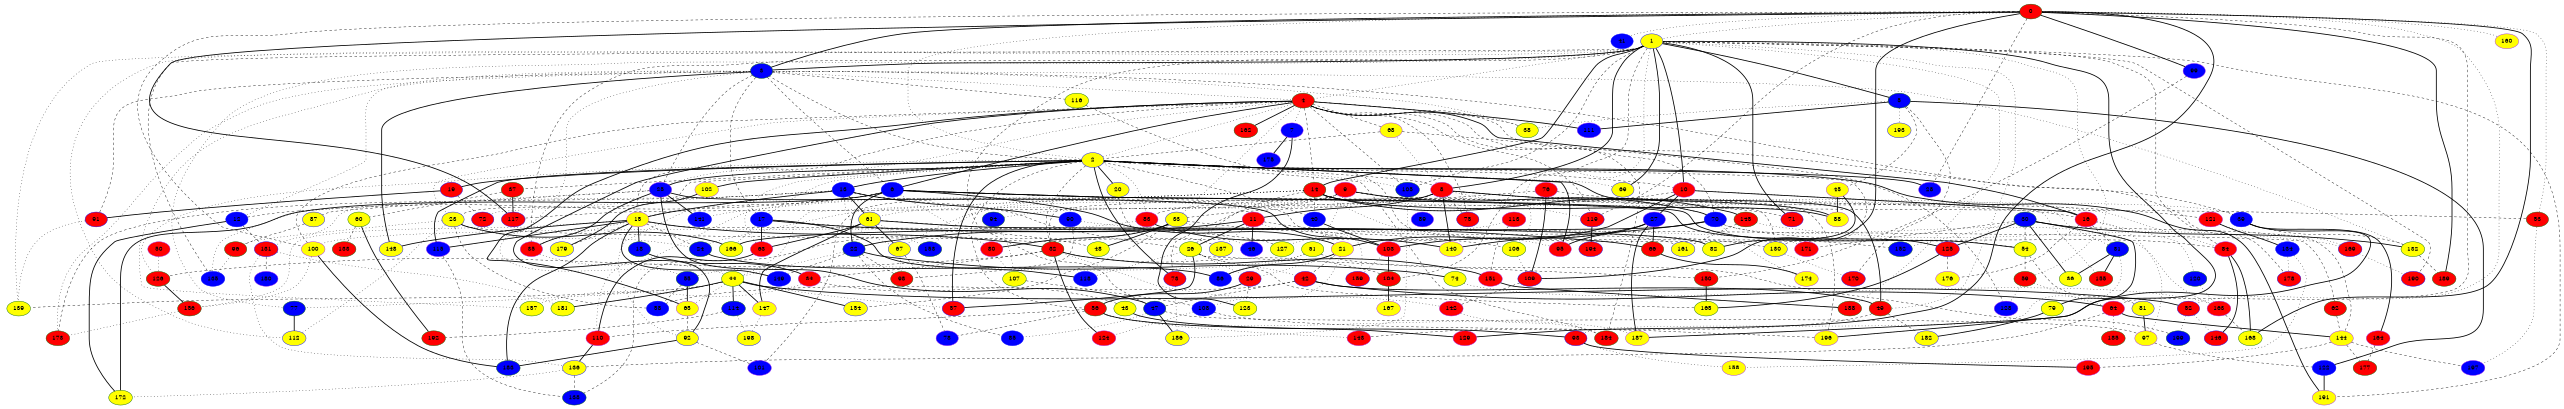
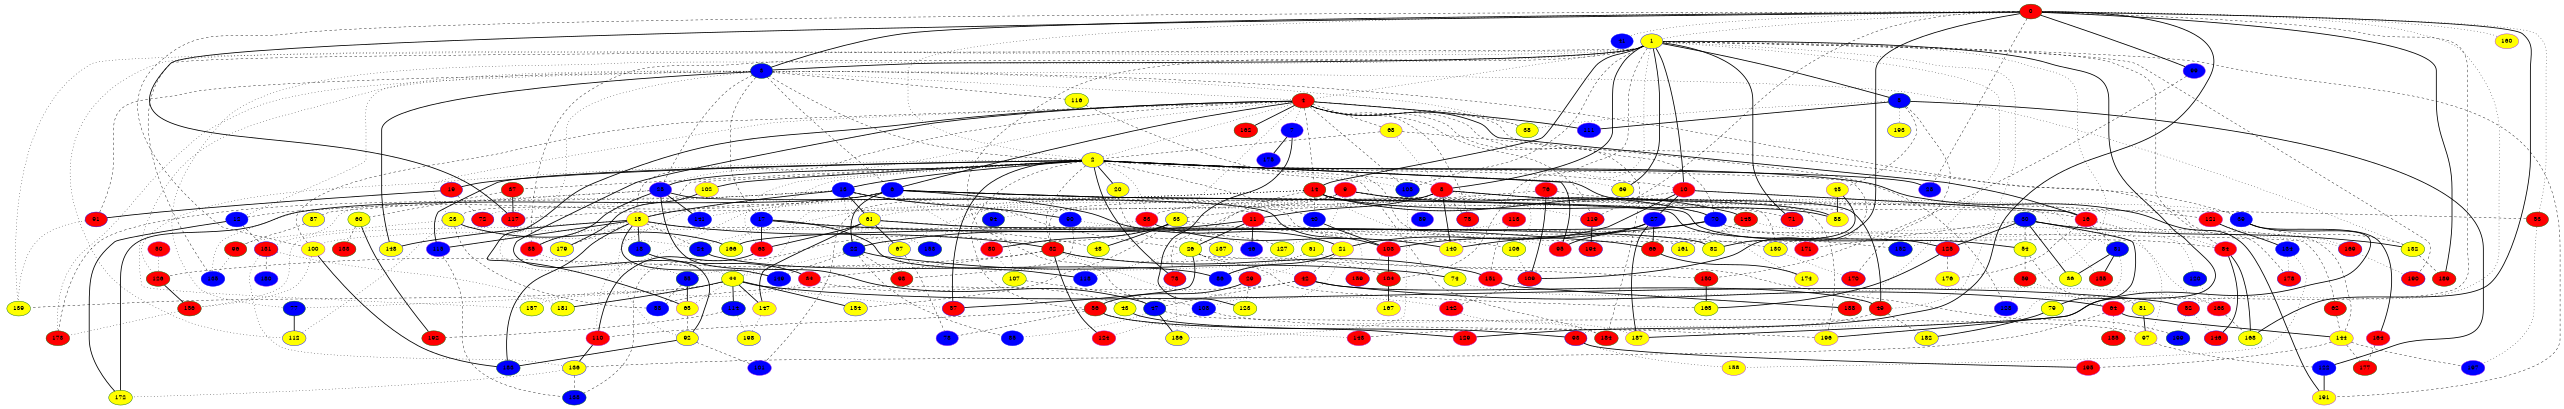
(1238, 239) -> none
